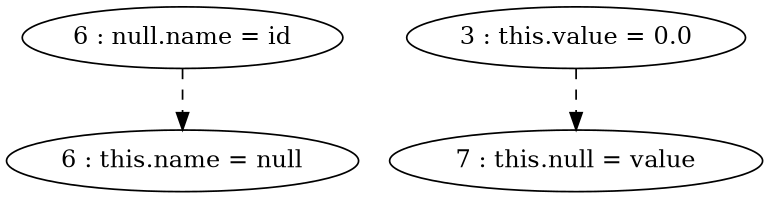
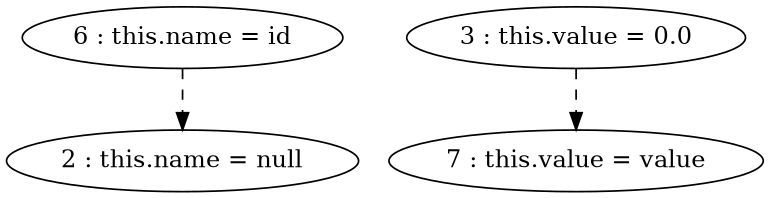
(183, 38) -> (183, 38)
(183, 161) -> (183, 161)
(576, 161) -> (576, 161)
